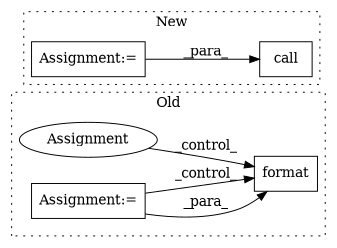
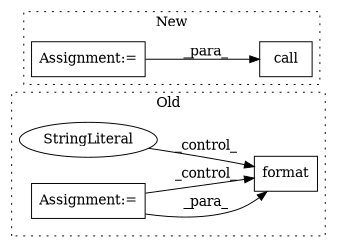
(88, 140) -> (88, 140)
